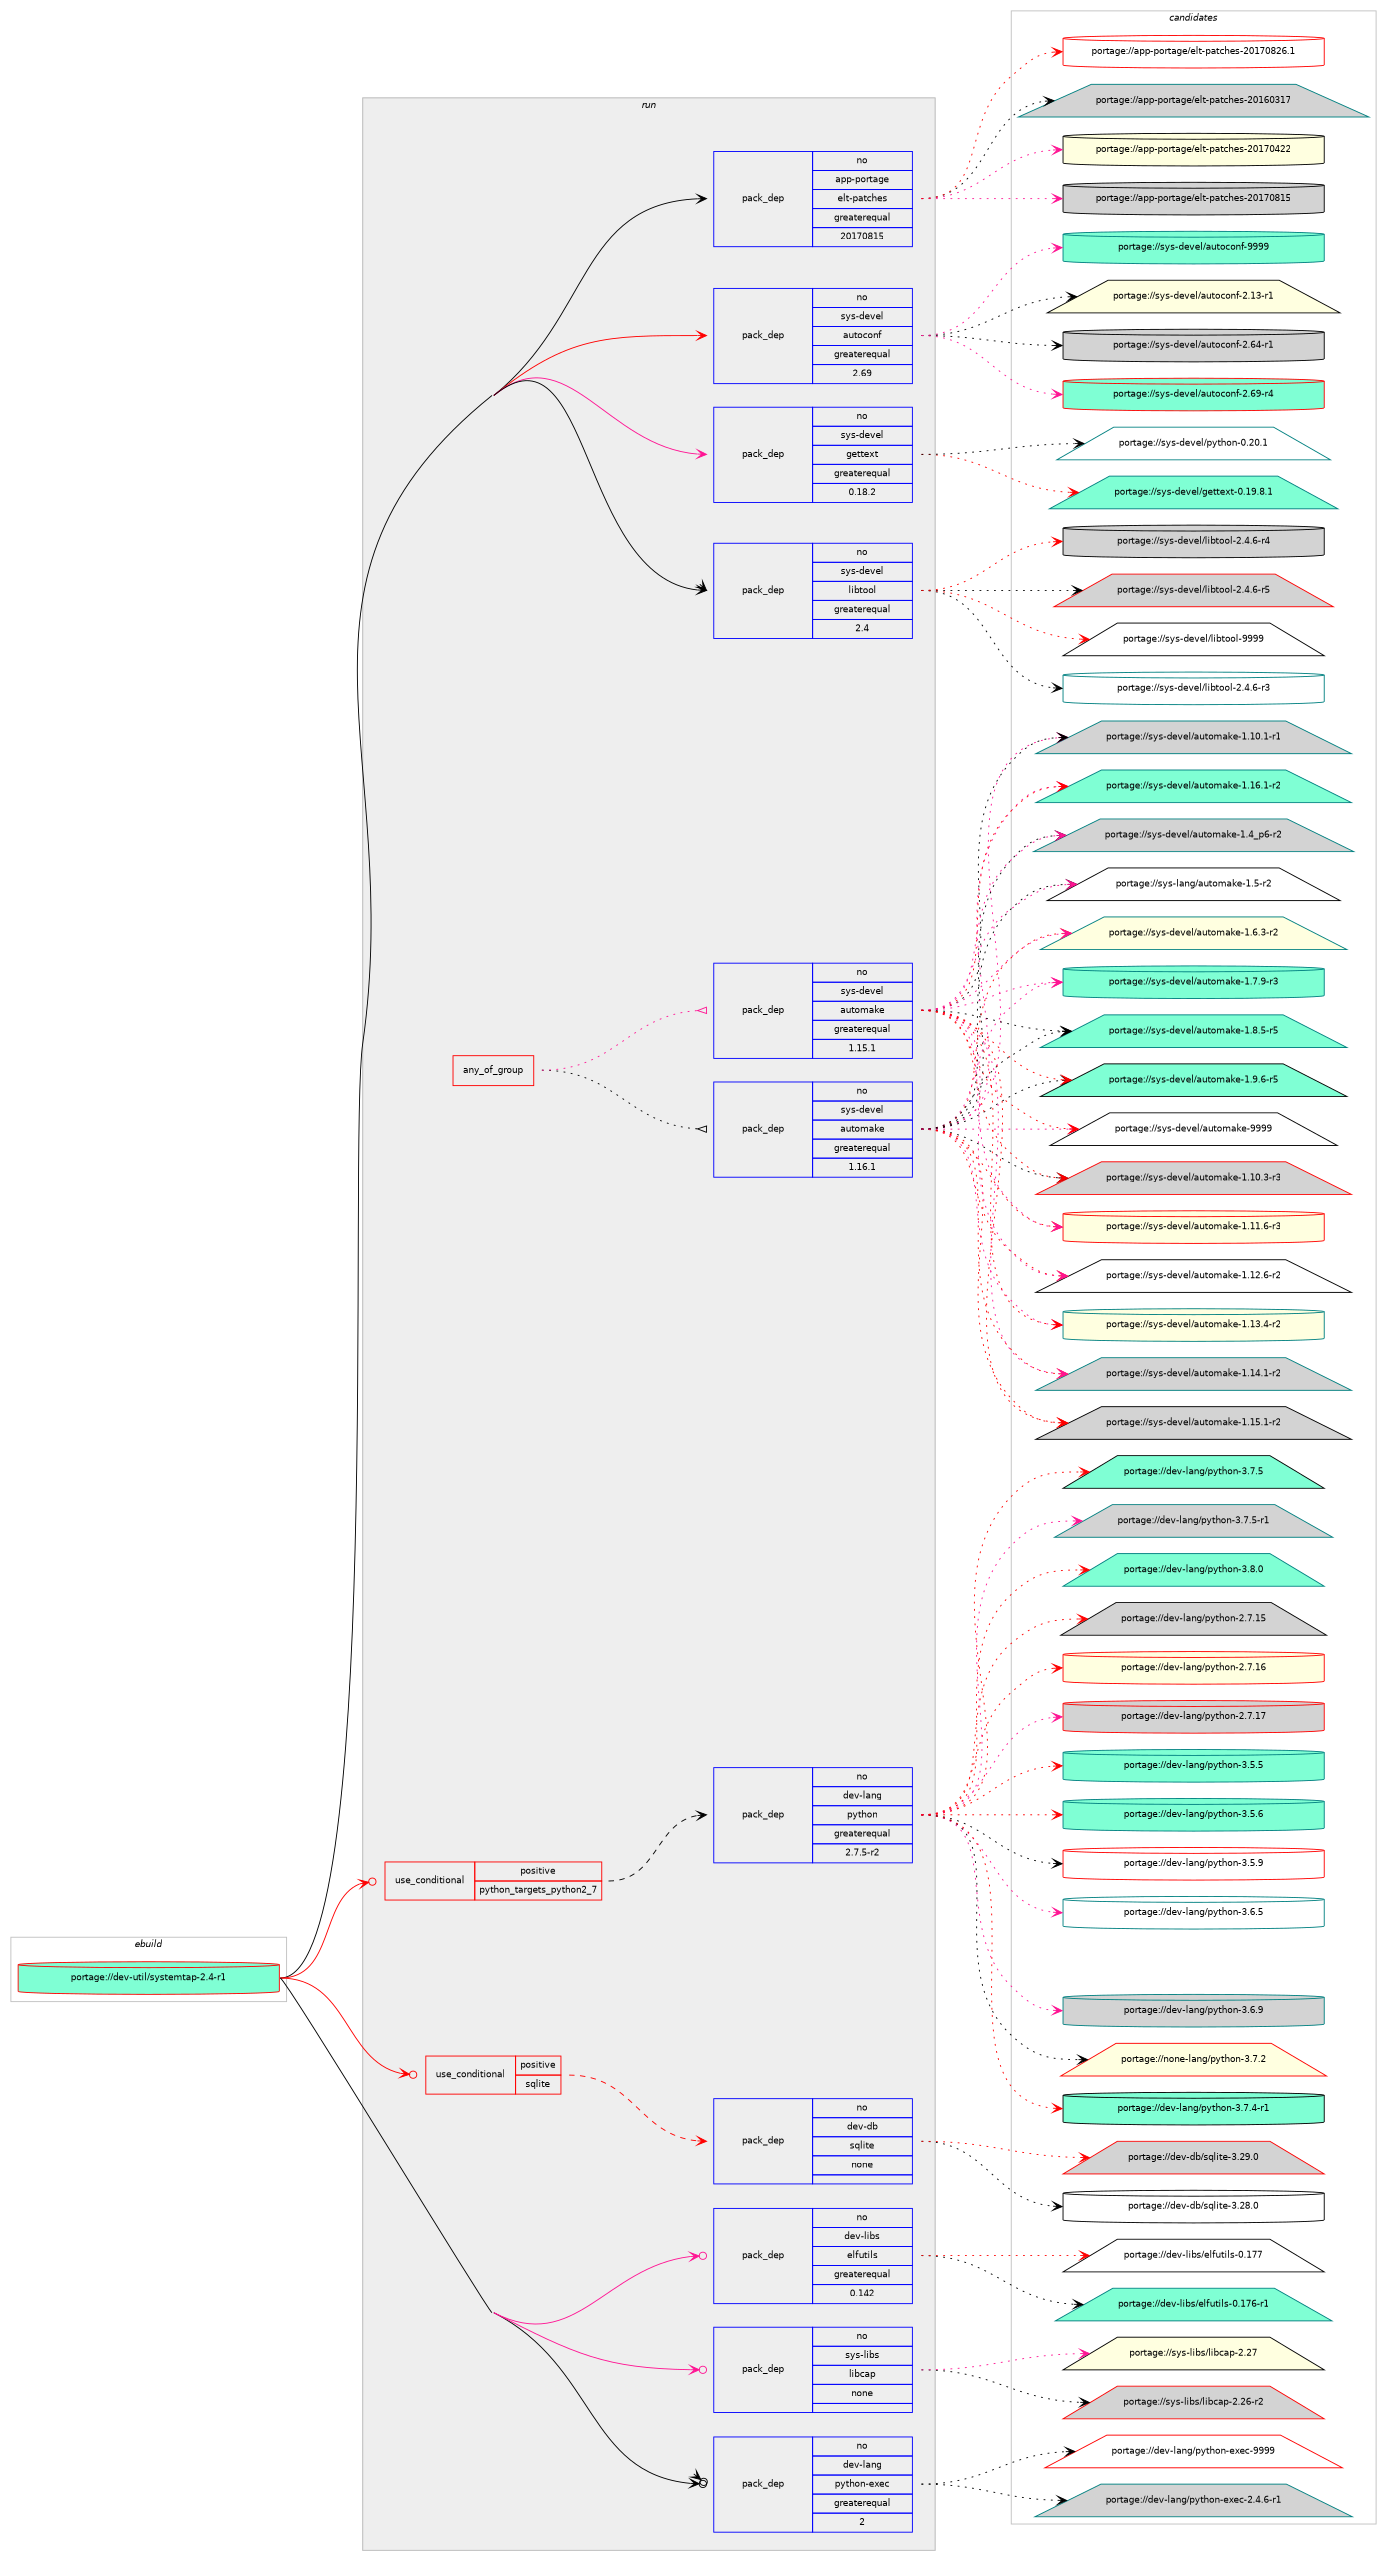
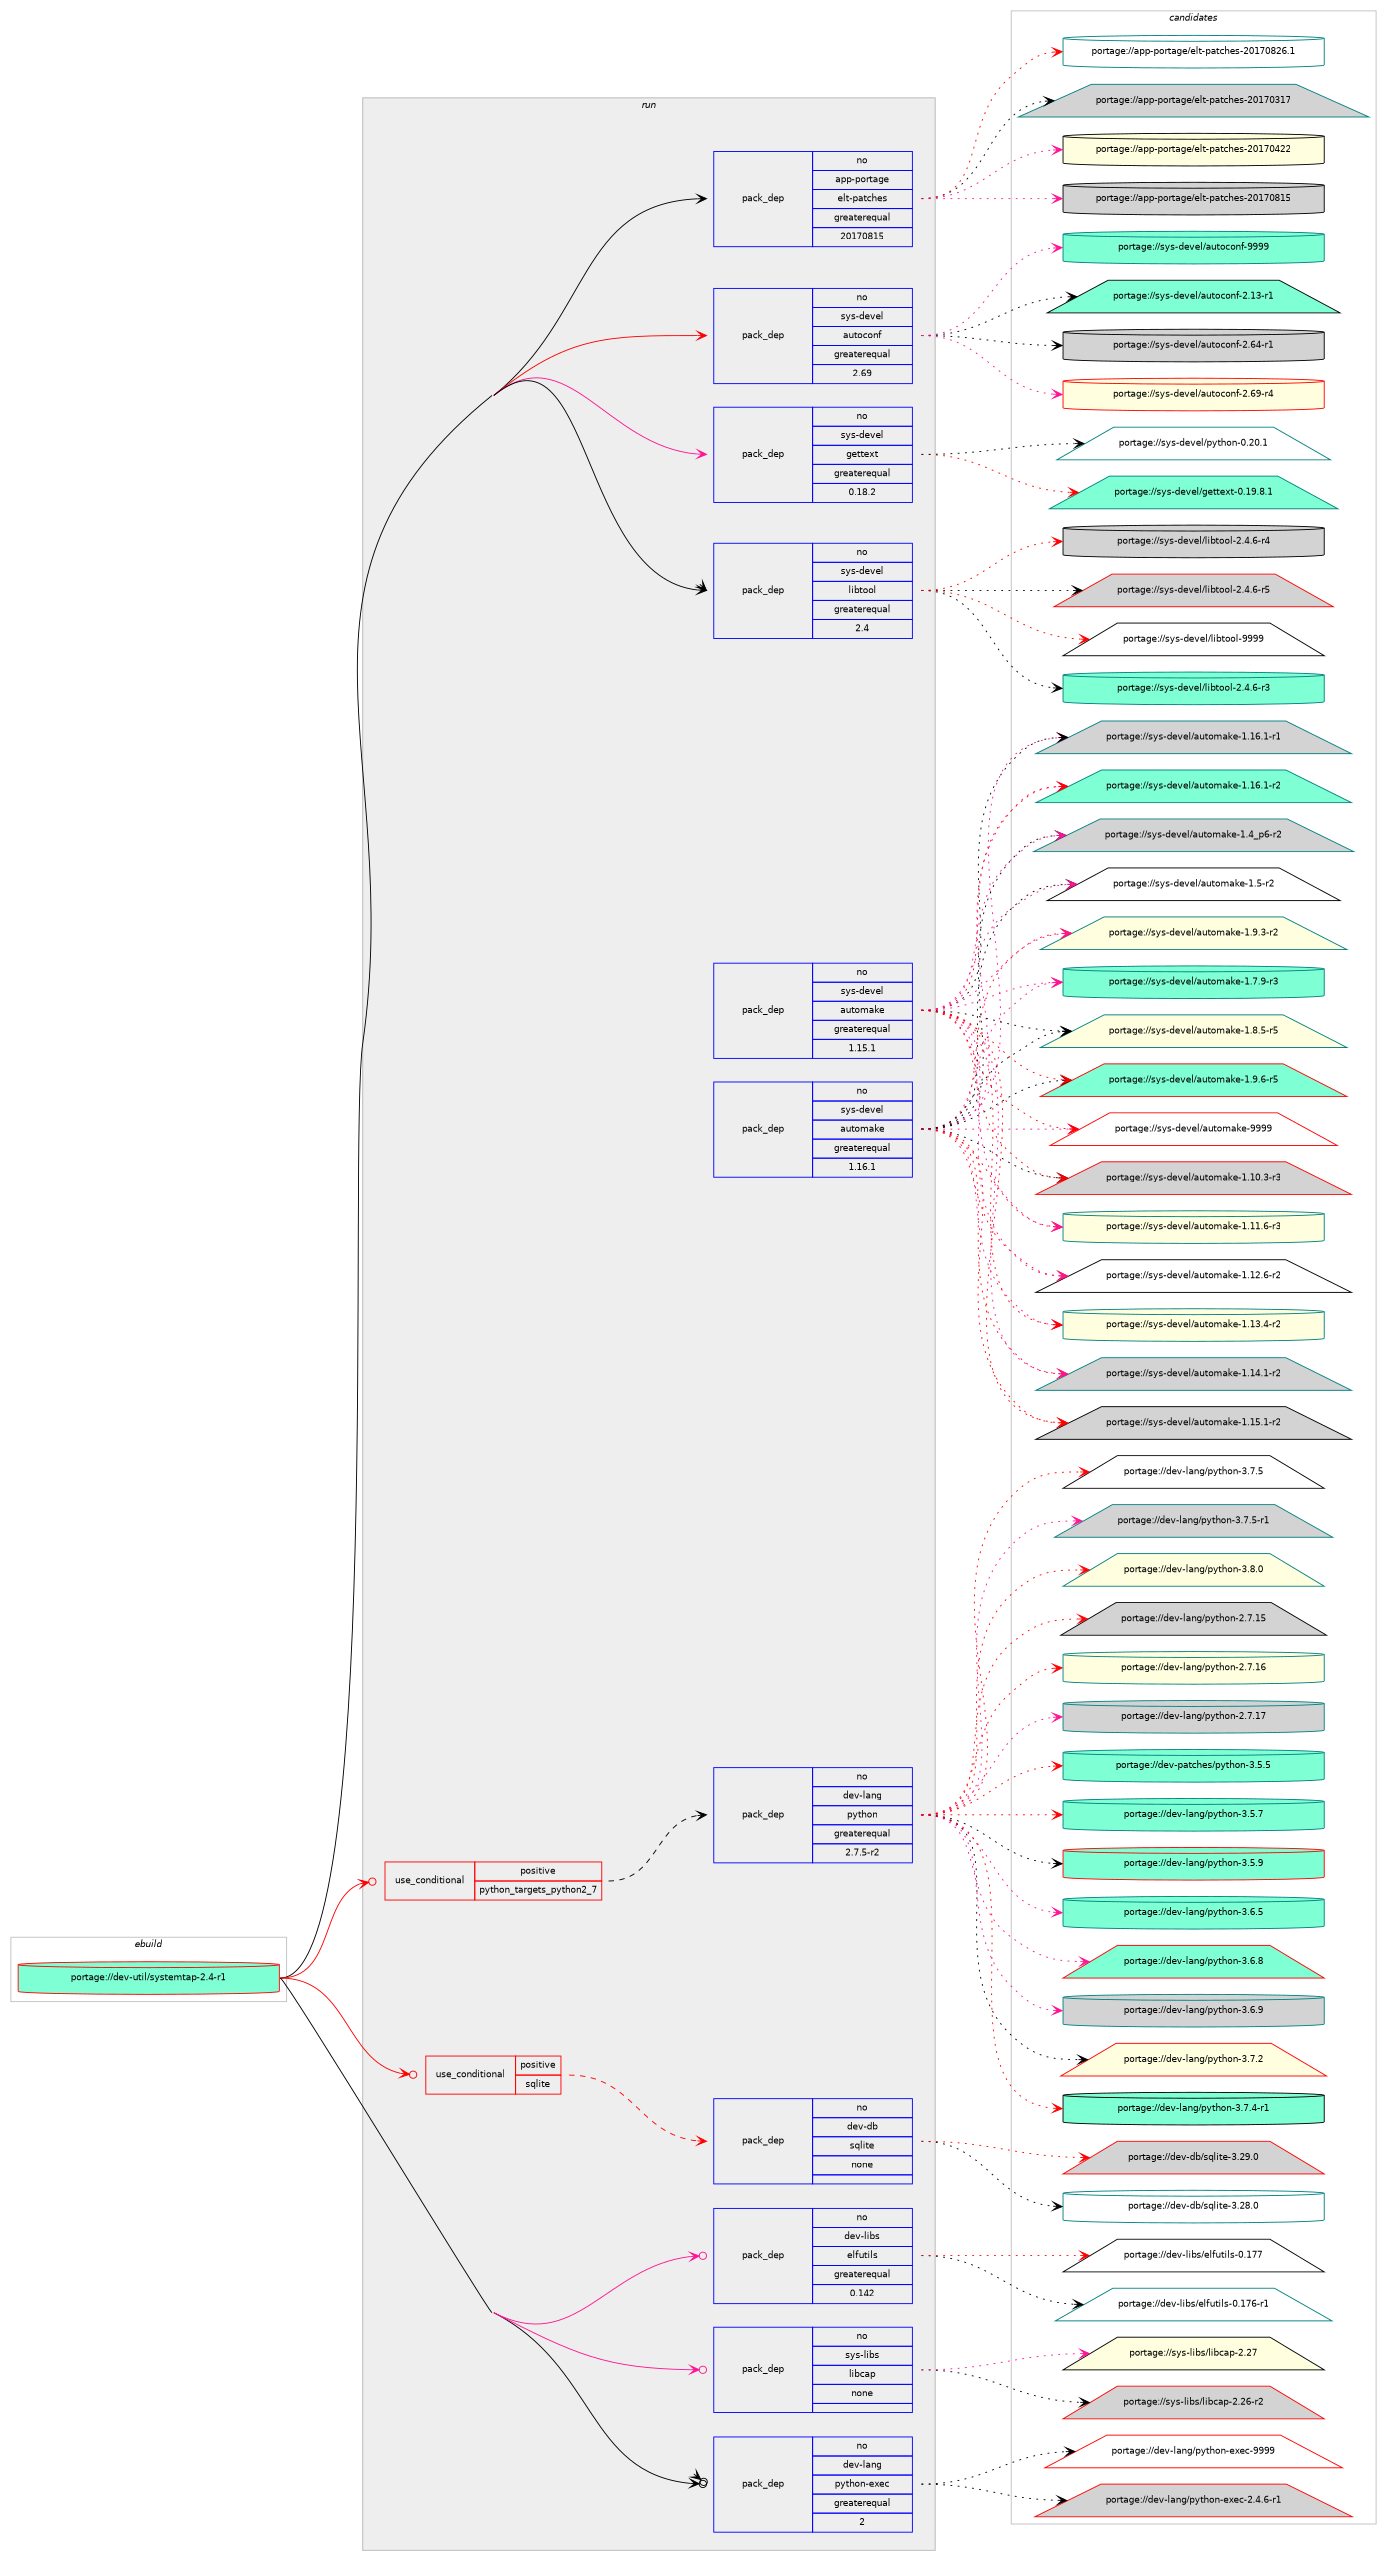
(1194, 52) -> (1194, 52)
(1194, 101) -> (1194, 101)
(1194, 297) -> (1194, 297)
(1194, 395) -> (1194, 395)
(1194, 688) -> (1194, 688)
(1194, 737) -> (1194, 737)
(1194, 884) -> (1194, 884)
(1194, 933) -> (1194, 933)
(1194, 1031) -> (1194, 1031)
(493, 1070) -> none
(1194, 1080) -> (1194, 1080)
(1194, 1129) -> (1194, 1129)
(1194, 1227) -> (1194, 1227)
(1194, 1472) -> (1194, 1472)
(1194, 1570) -> (1194, 1570)
(1194, 1668) -> (1194, 1668)
(1194, 1717) -> (1194, 1717)
(1194, 1766) -> (1194, 1766)
(1194, 1815) -> (1194, 1815)
(1194, 1864) -> (1194, 1864)
(1194, 1913) -> (1194, 1913)
none -> (1194, 1962)
(1194, 2060) -> (1194, 2060)
(1194, 2207) -> (1194, 2207)
(1194, 2305) -> (1194, 2305)
(1194, 2500) -> (1194, 2500)
